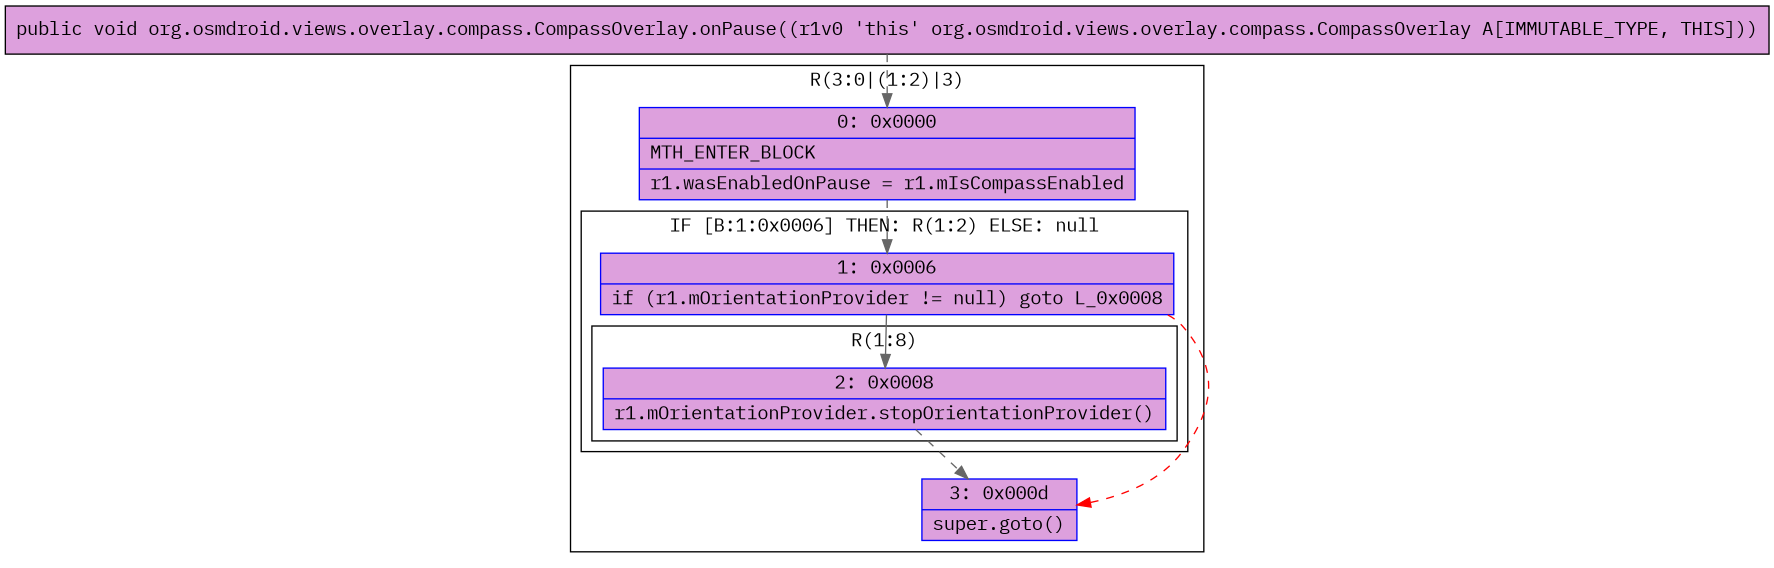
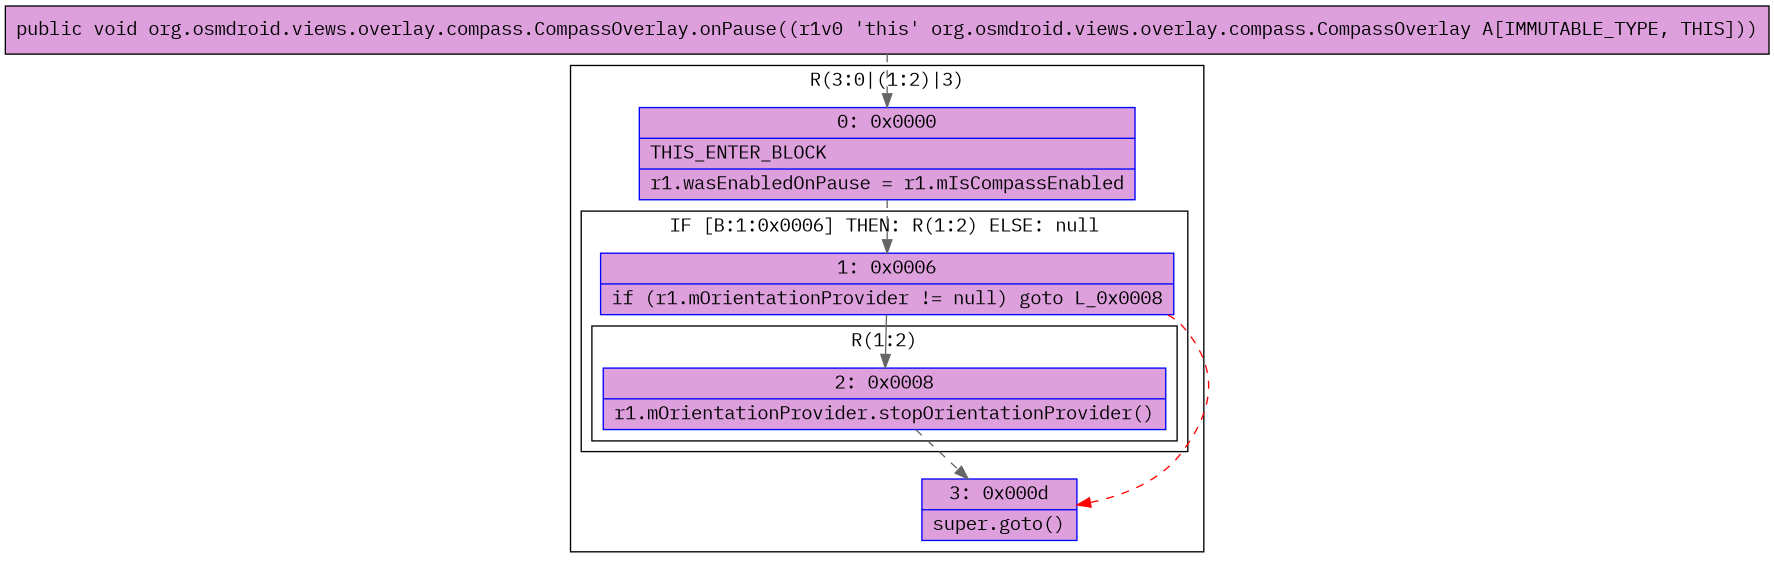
(733, 153) -> (739, 153)
(885, 341) -> (885, 341)
